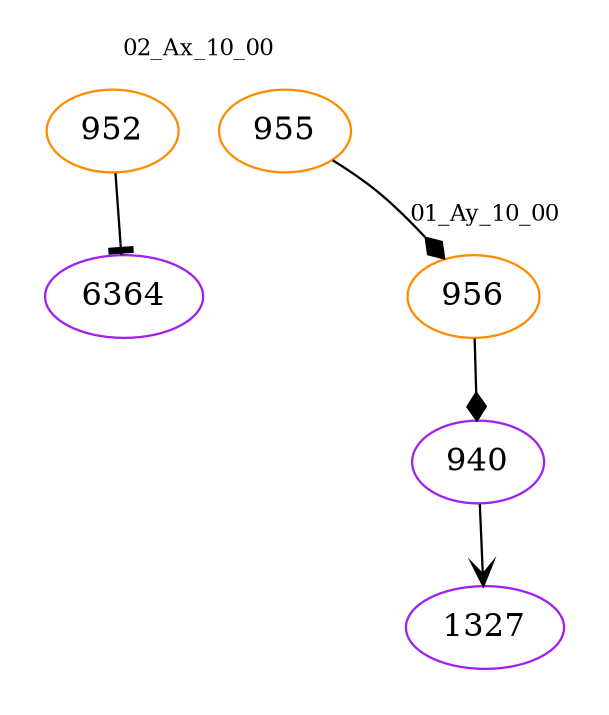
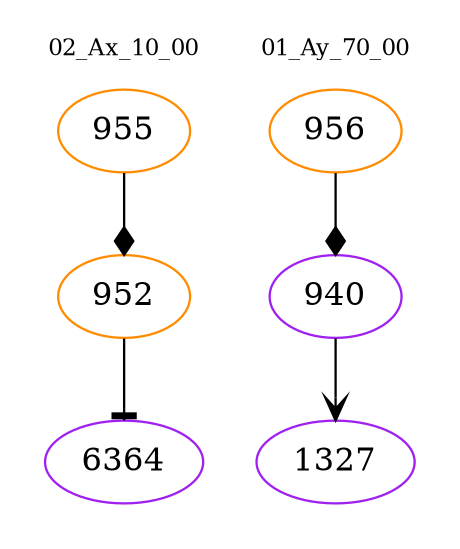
(485, 215) -> (336, 49)
(404, 216) -> (124, 200)
